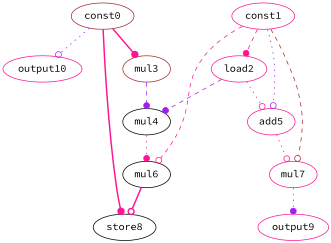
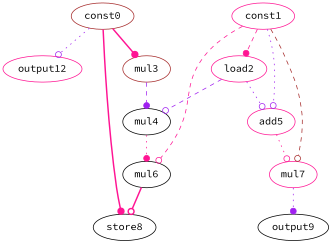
(42, 69) -> (42, 69)
(254, 93) -> (254, 93)
(195, 94) -> (195, 94)
(293, 227) -> (293, 227)
